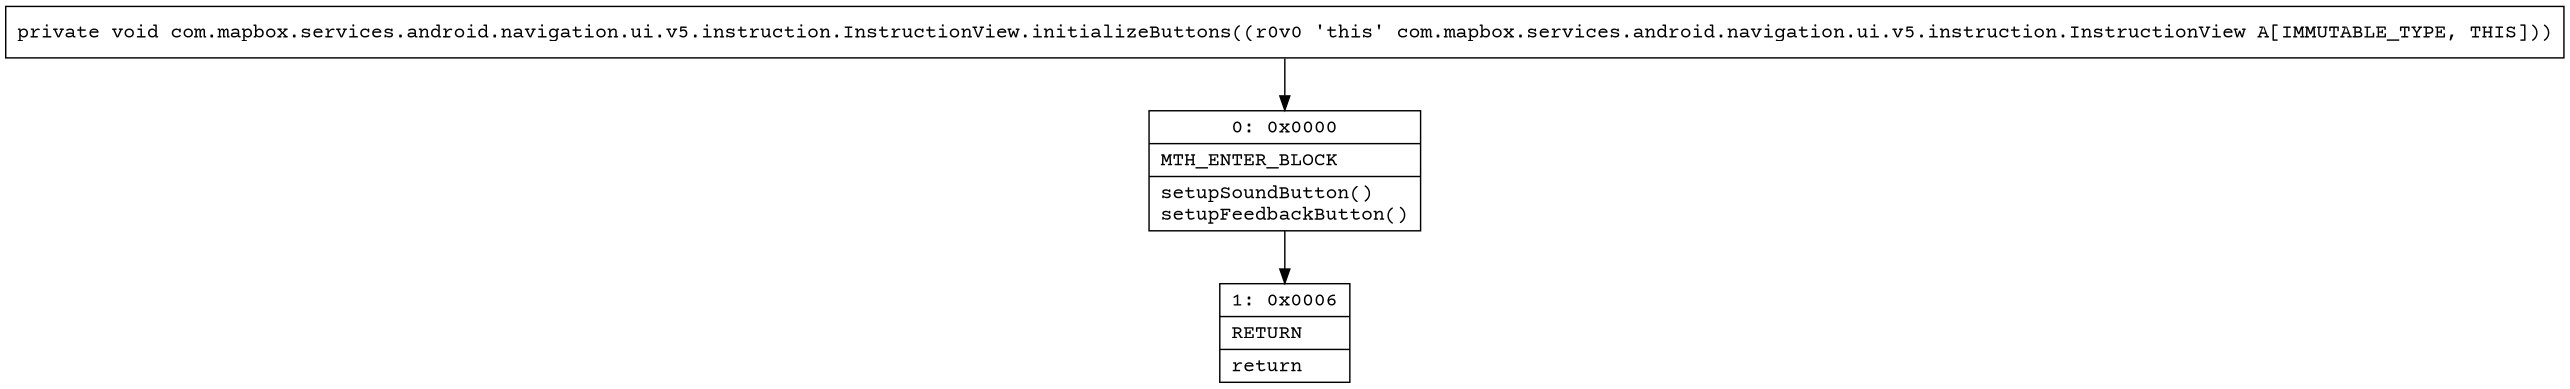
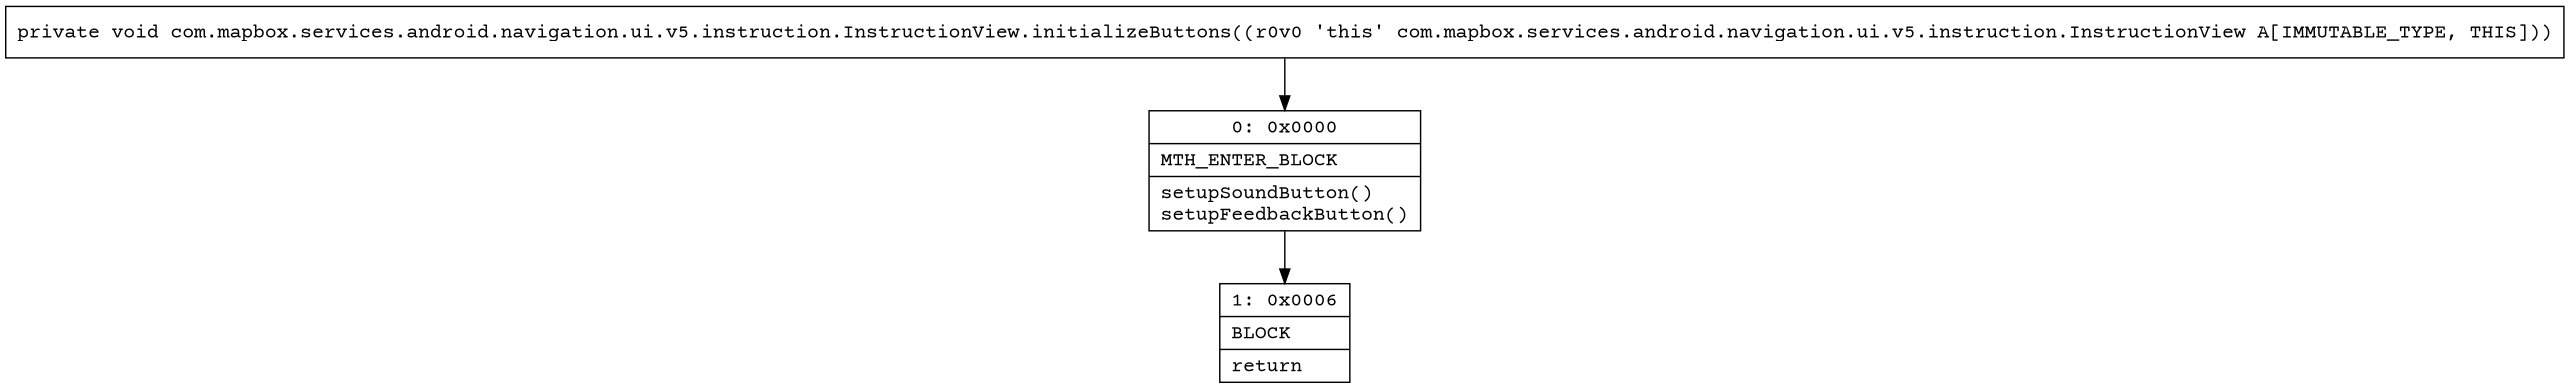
(1267, 332) -> (1261, 332)
